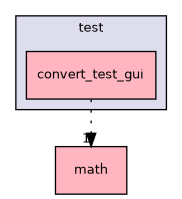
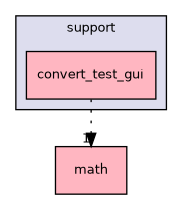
(91, 28) -> (91, 28)
